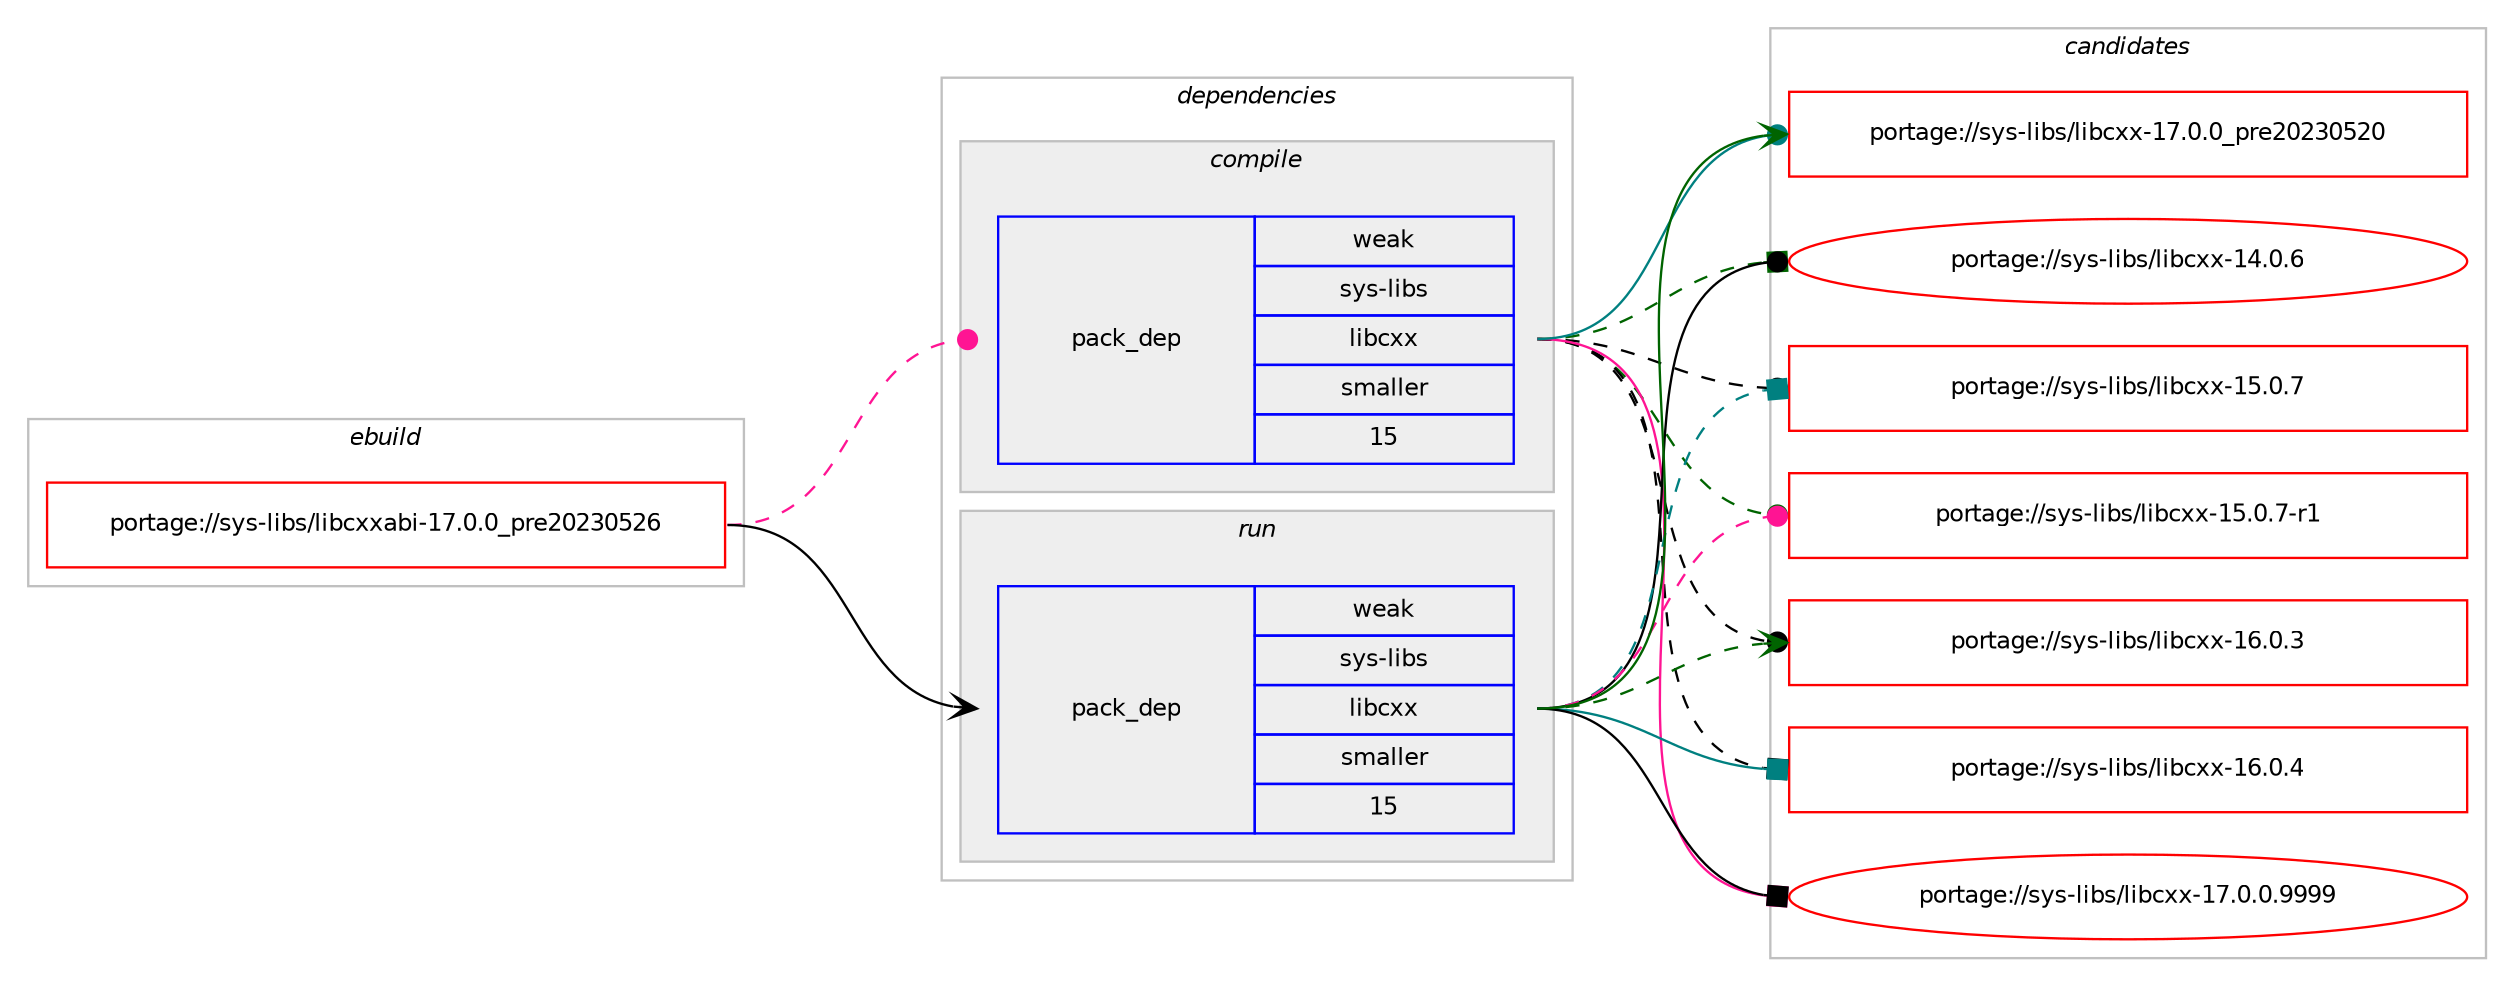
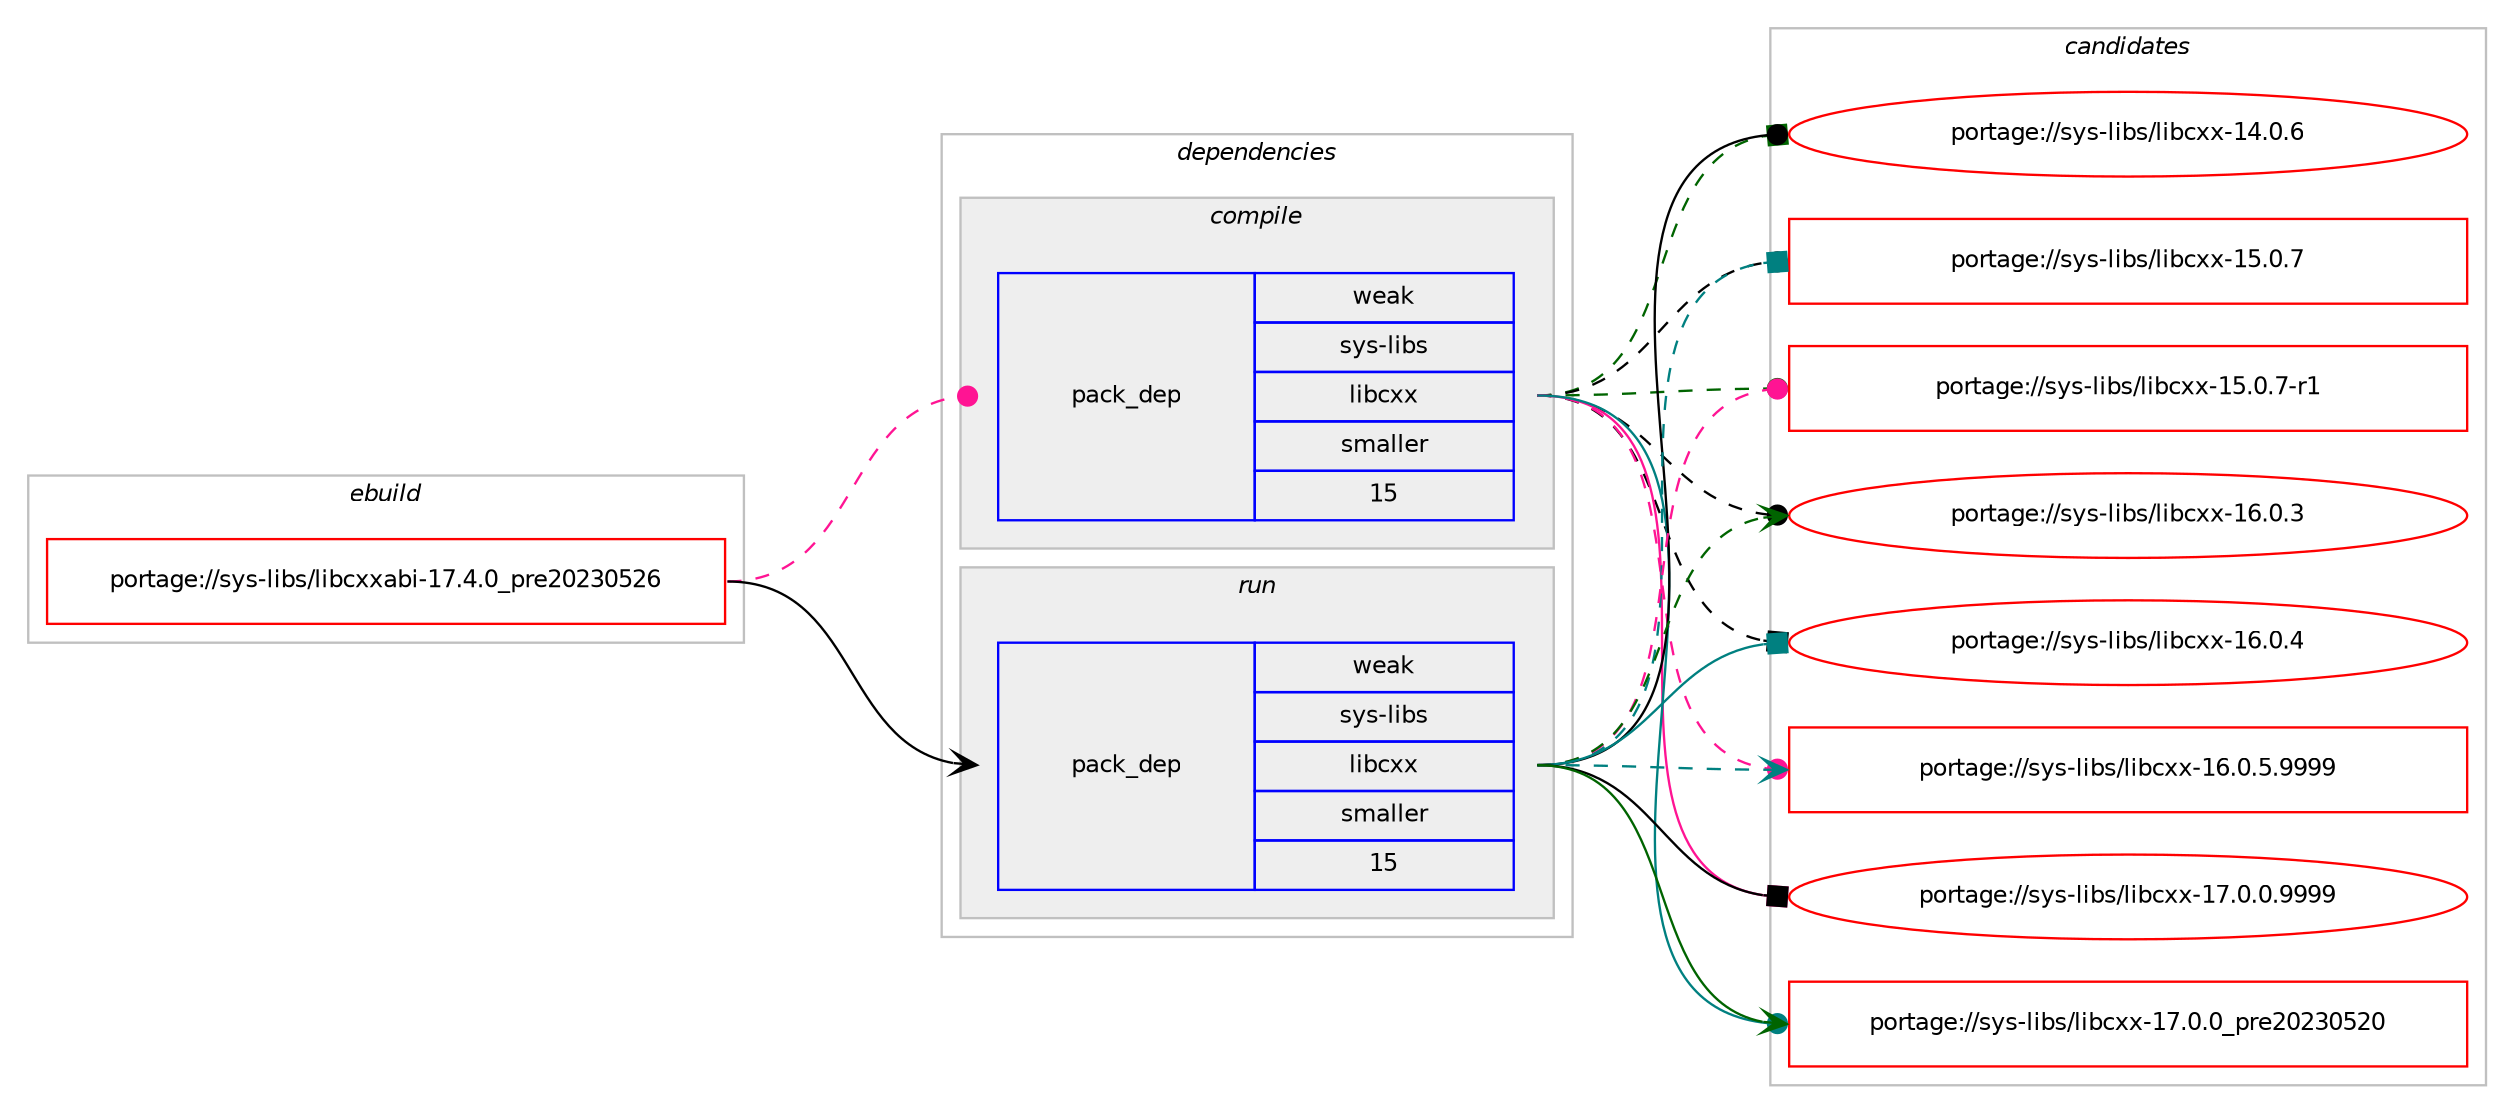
(386, 525) -> (386, 581)
(2128, 643) -> (2128, 516)
none -> (2128, 770)
(2128, 770) -> (2128, 643)
